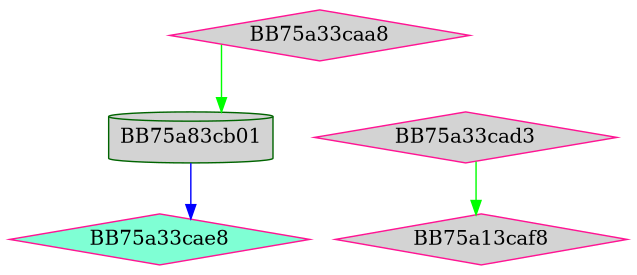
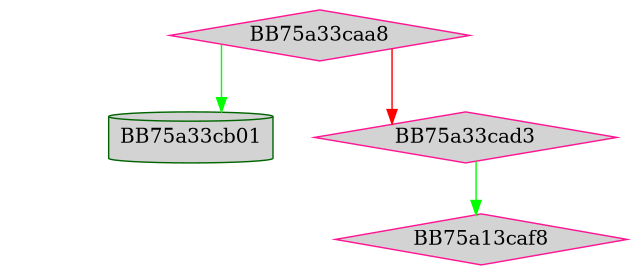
none -> (392, 79)
(191, 137) -> (191, 137)
(160, 239) -> none
